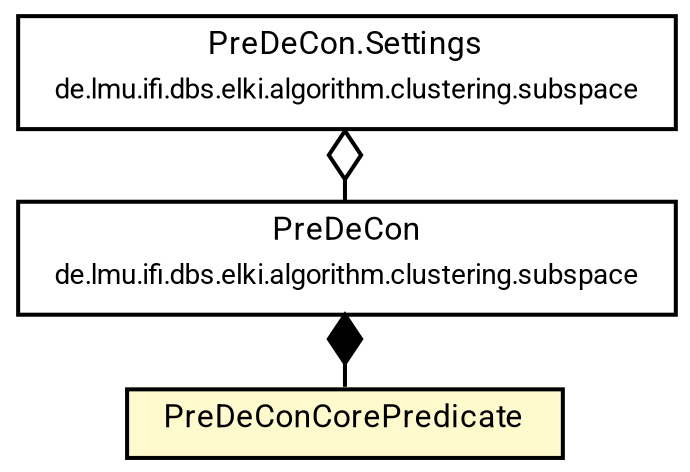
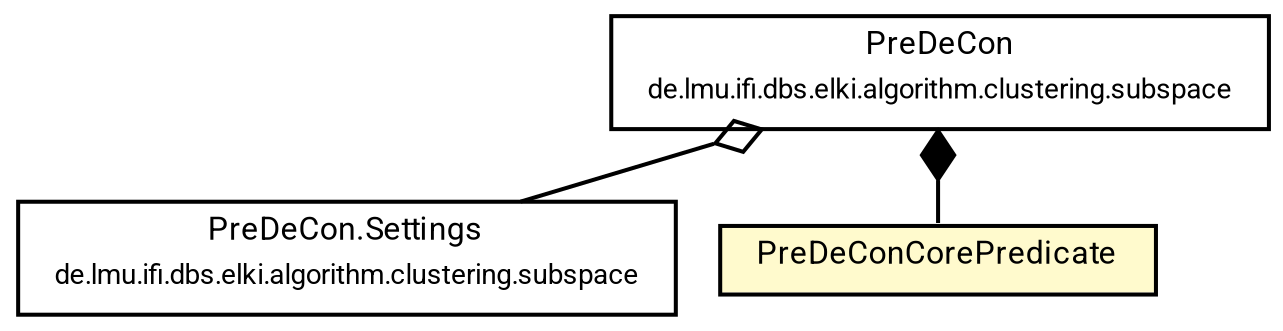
(345, 191) -> (617, 173)
